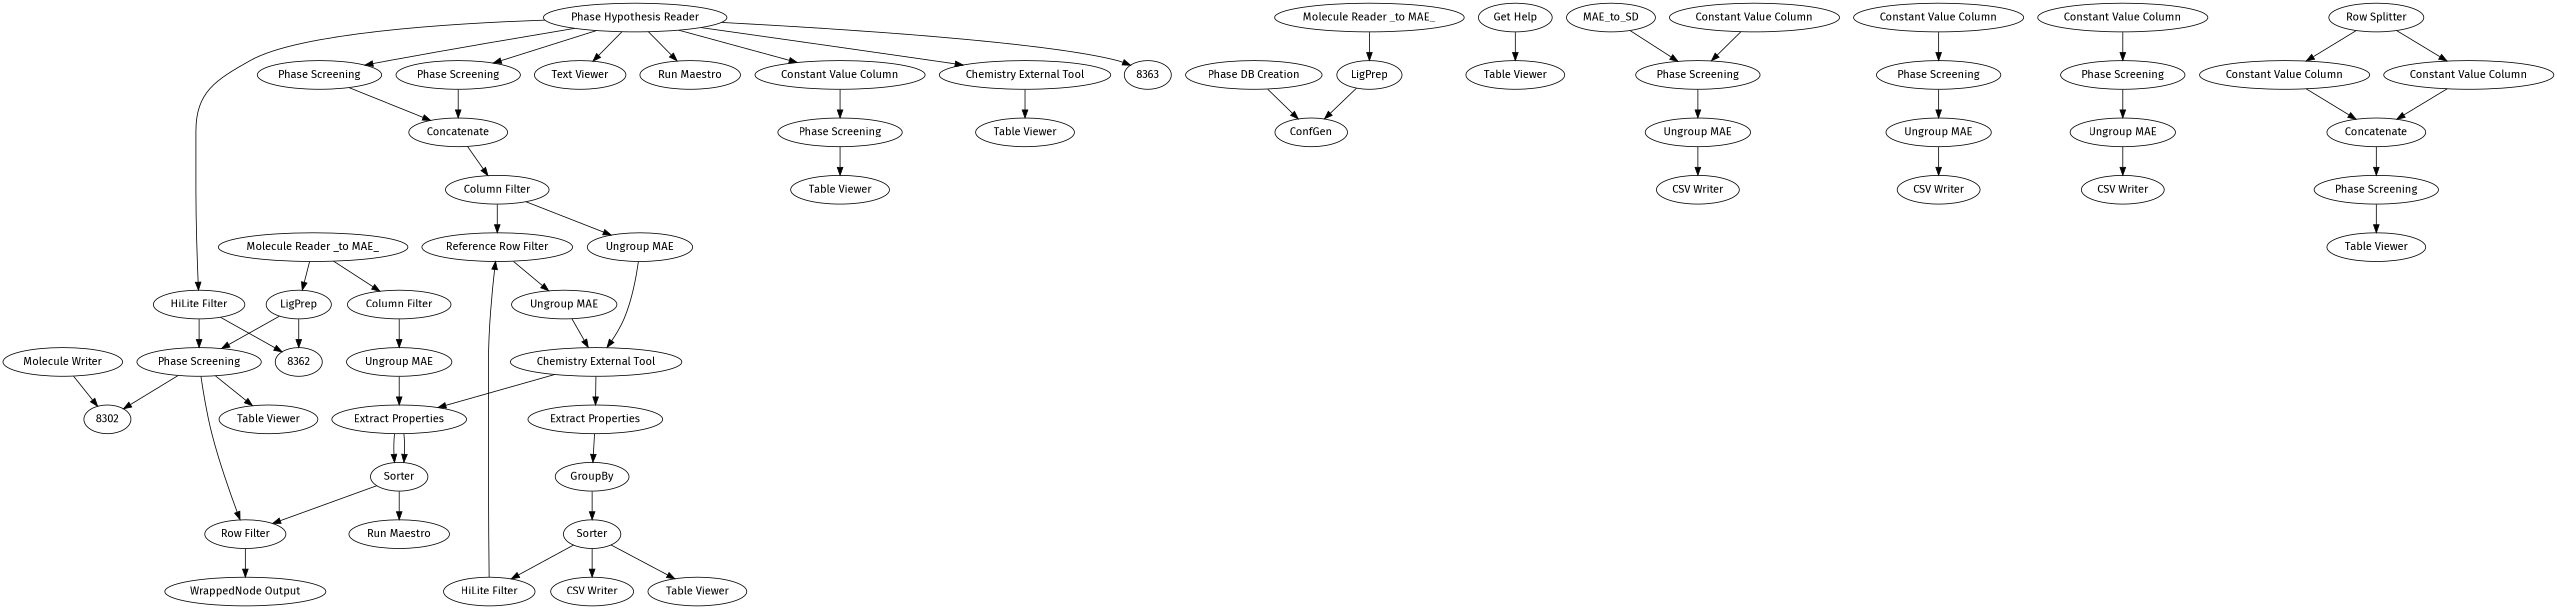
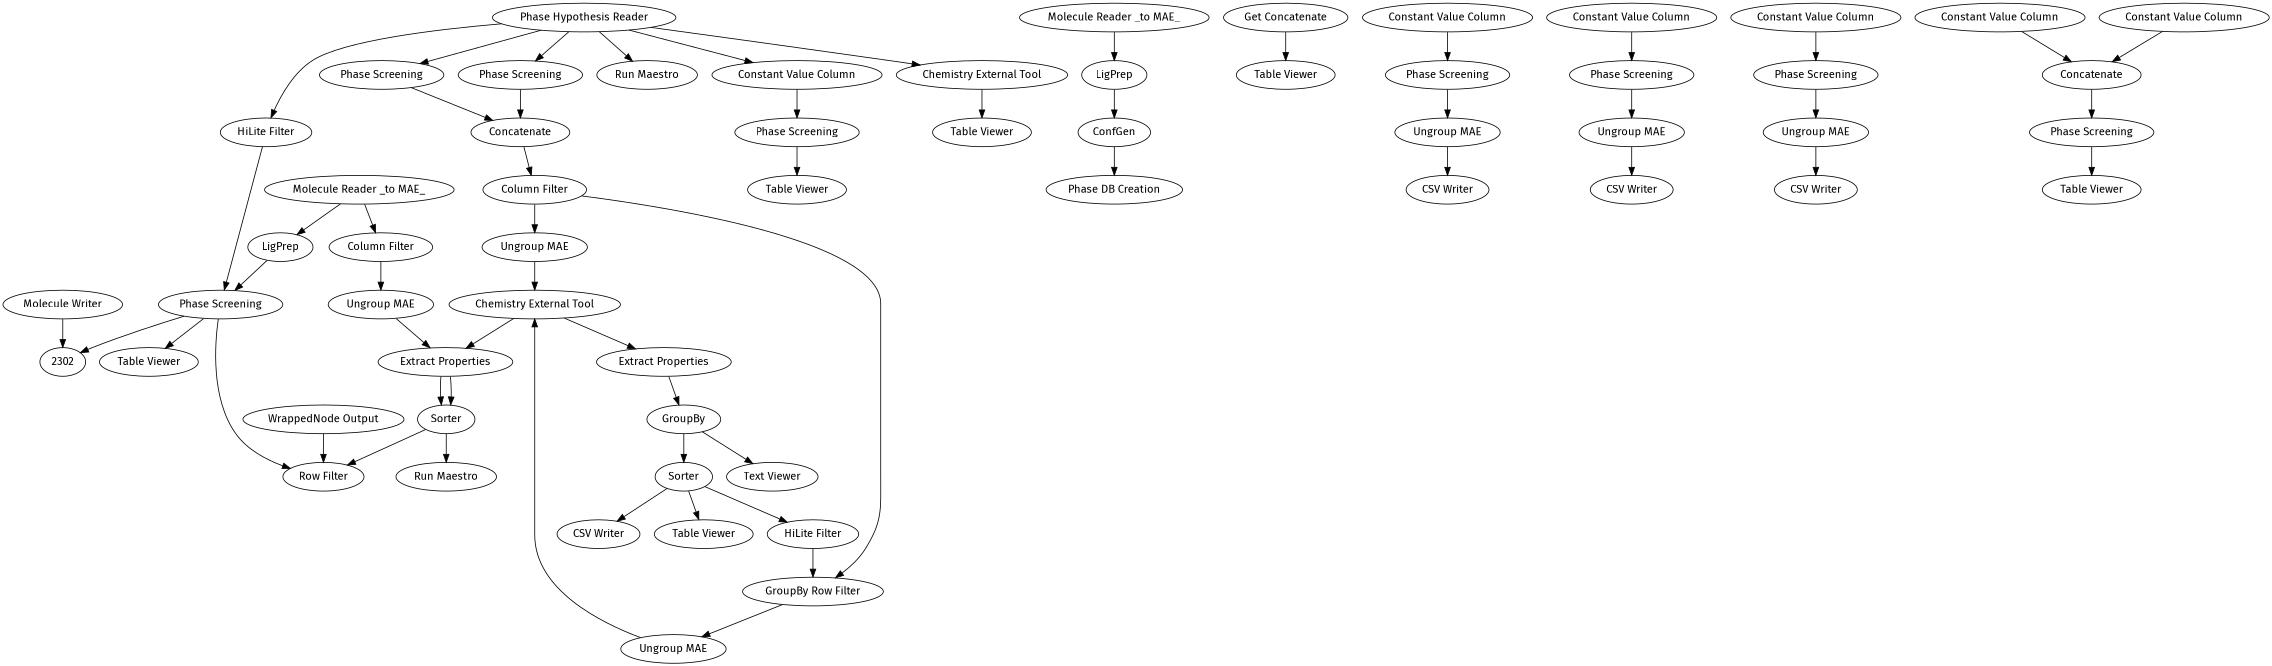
(1515, 18) -> (1286, 18)
(1611, 18) -> none
(2376, 18) -> none
(610, 44) -> (724, 446)
(1148, 75) -> none
(1280, 101) -> (1114, 157)
(497, 247) -> (813, 592)
(299, 362) -> none
(107, 419) -> (63, 362)
(245, 559) -> (323, 444)
